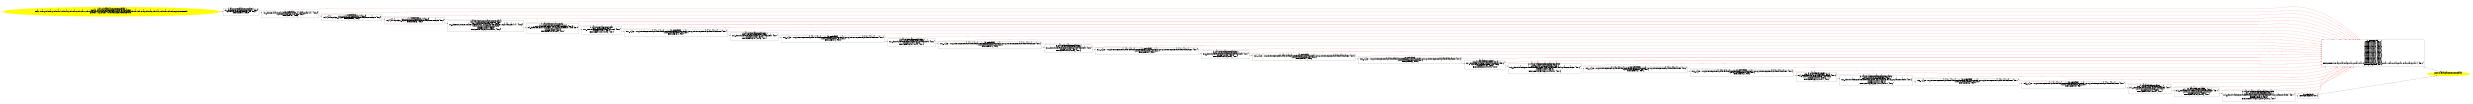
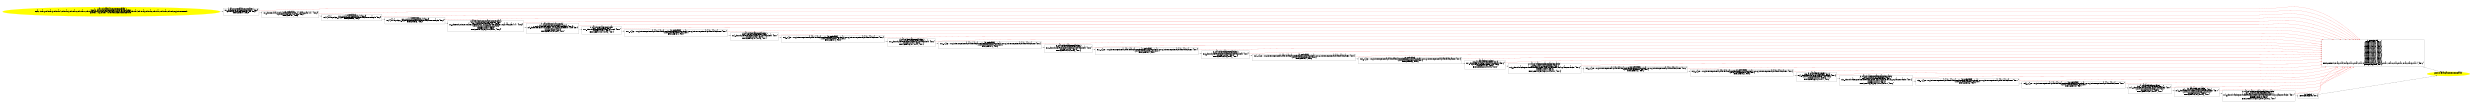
(2308, 96) -> (2308, 96)
